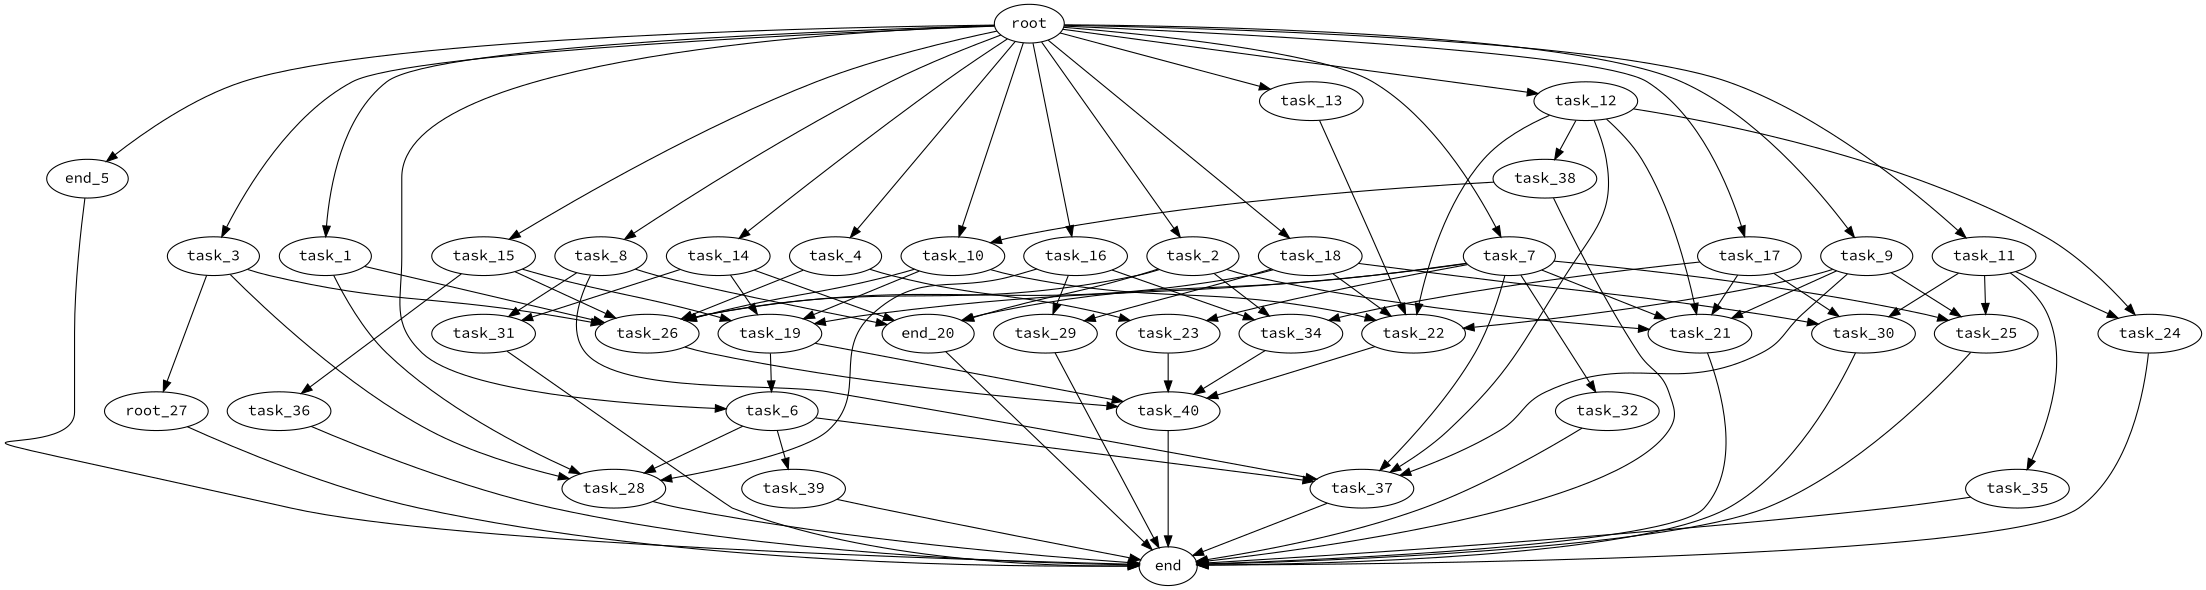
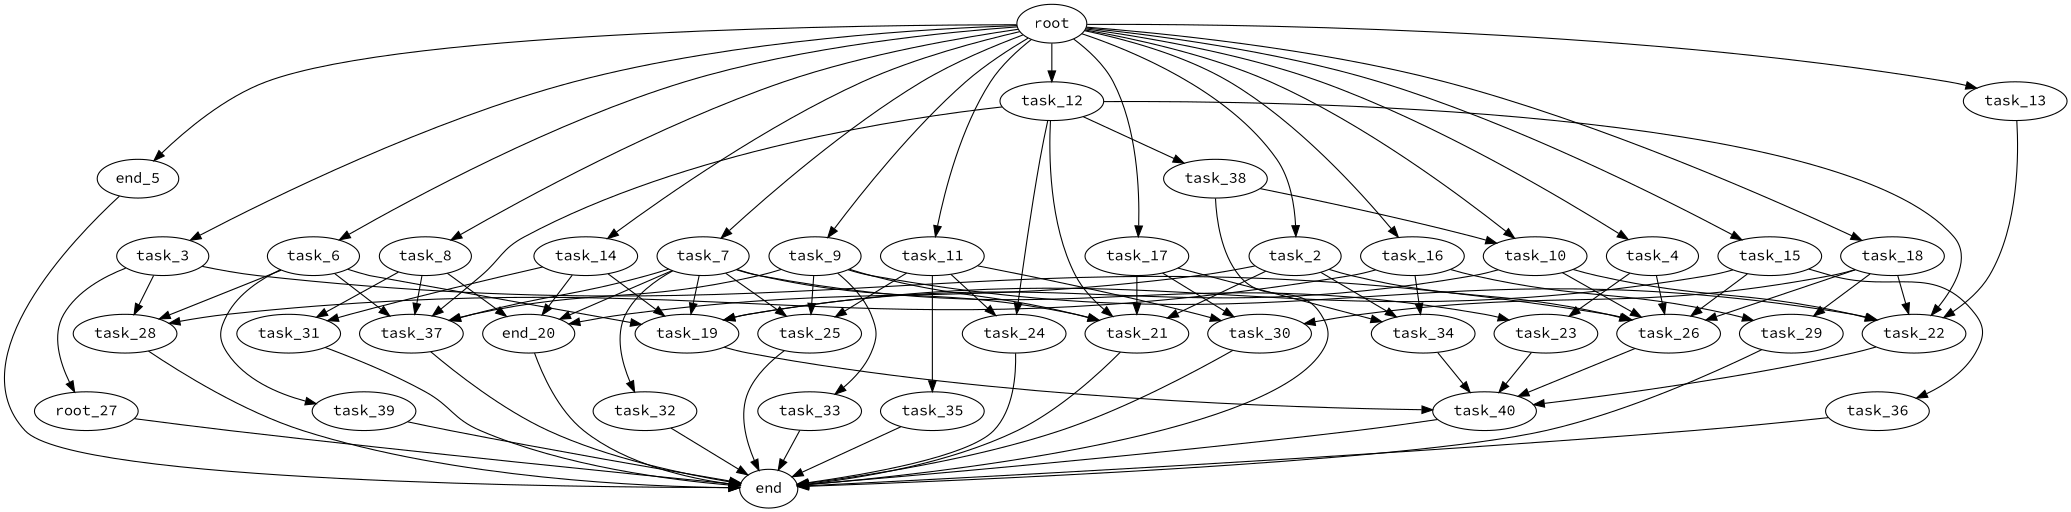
(325, 256) -> none
(771, 372) -> (560, 310)
none -> (810, 411)
